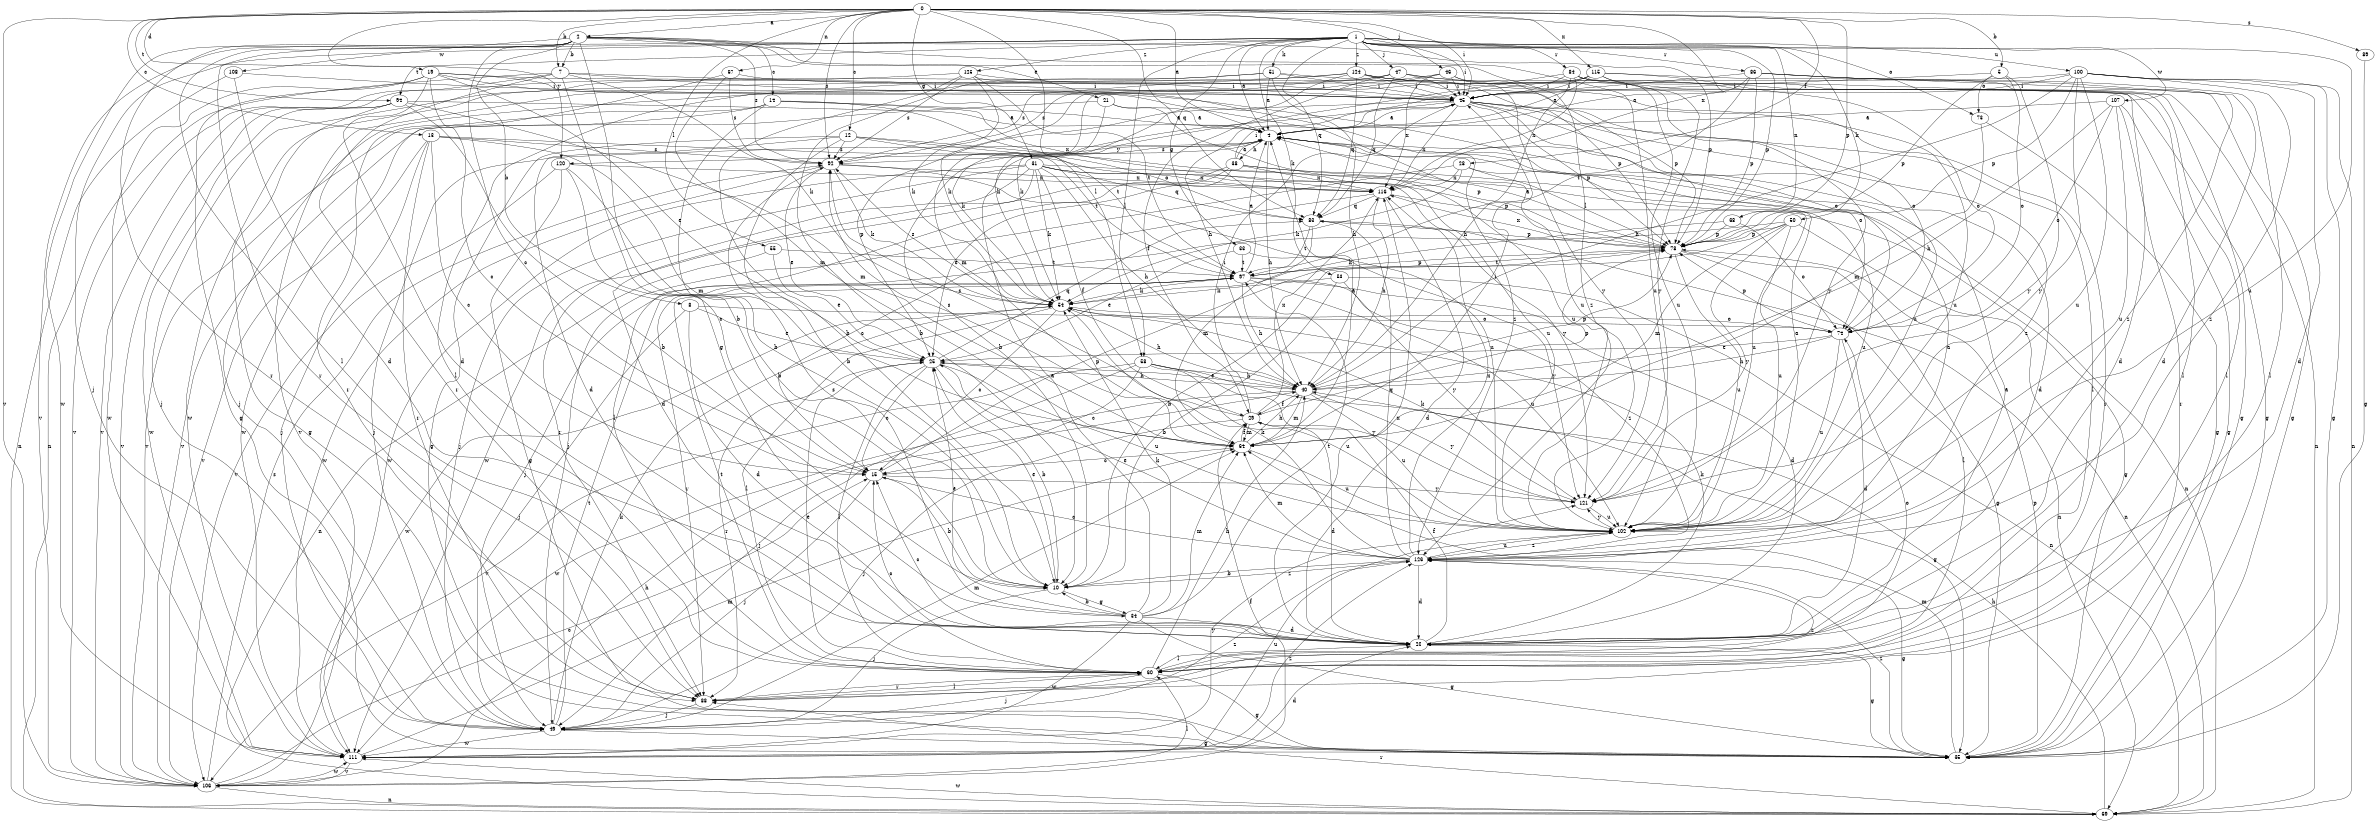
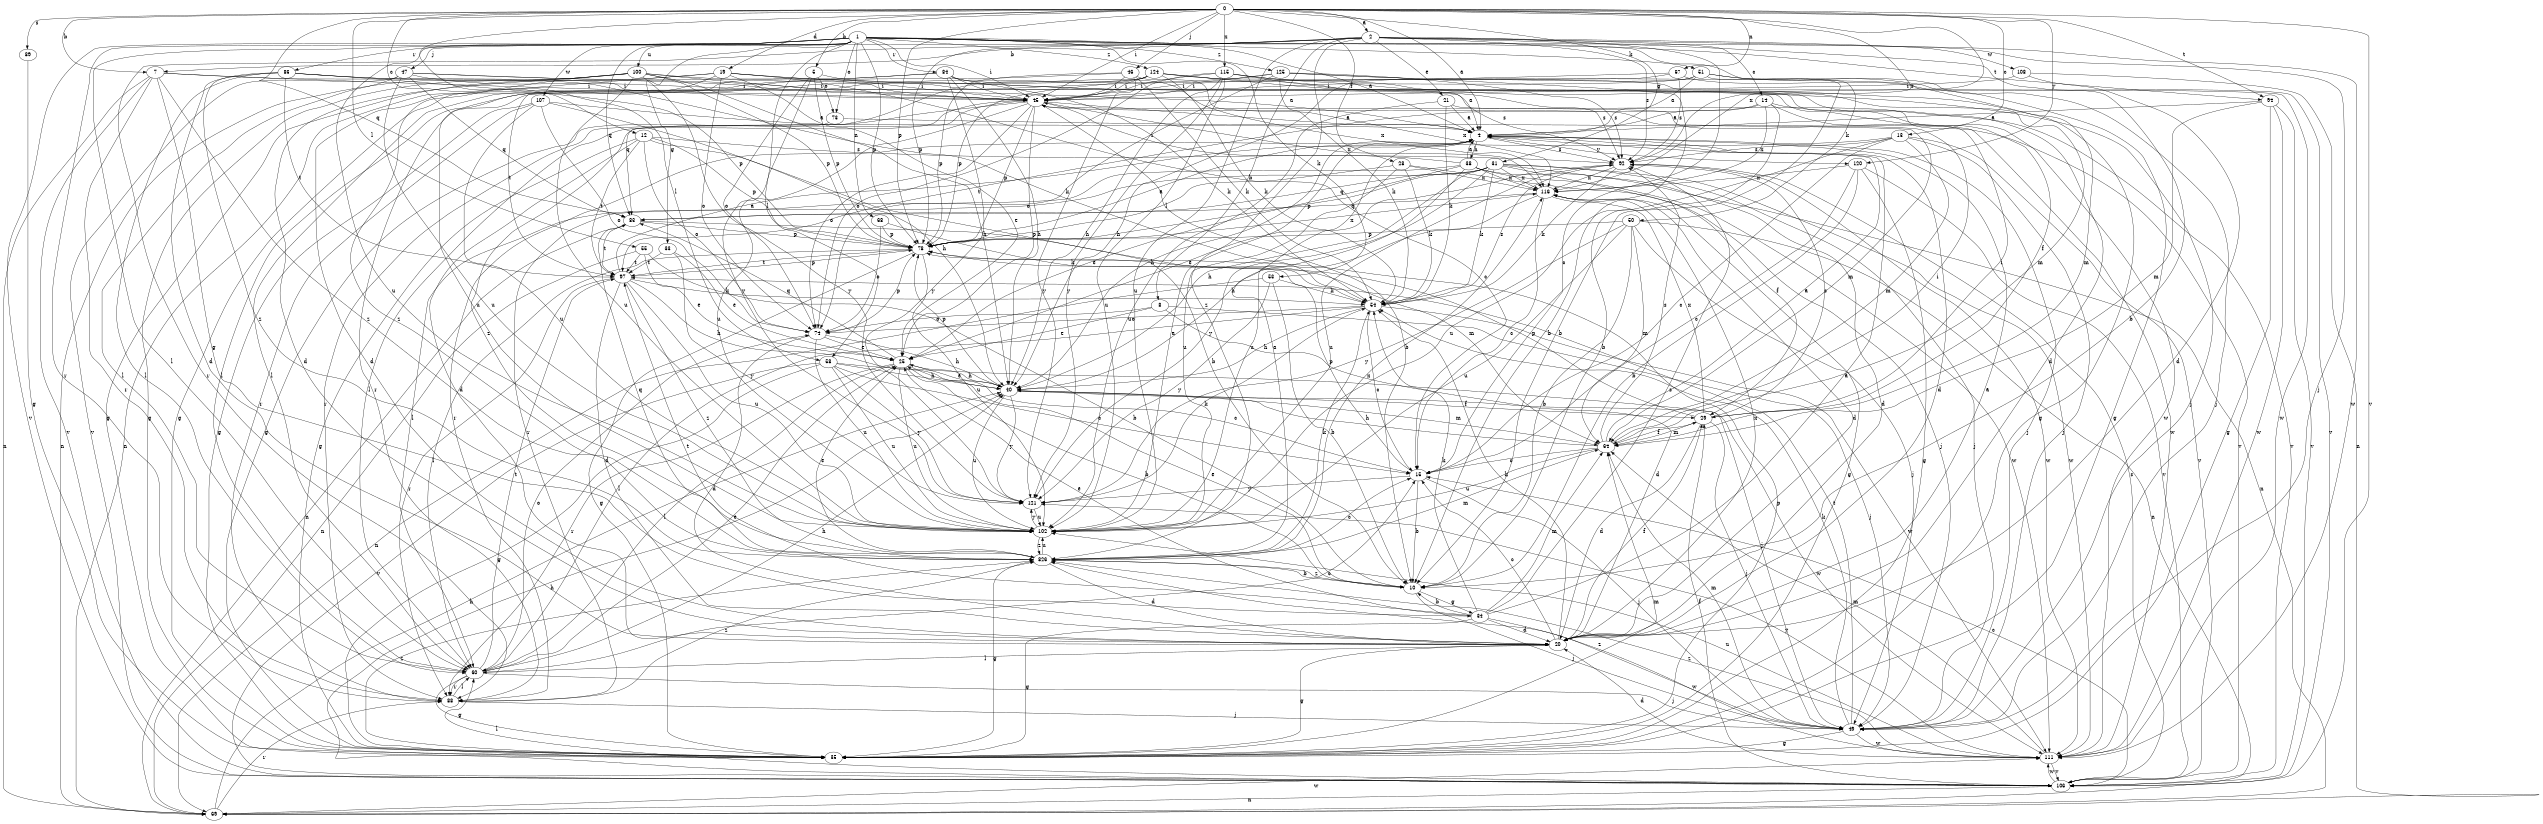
(1082, 160) -> (709, 250)
(700, 380) -> (1023, 366)
(1419, 560) -> (1043, 560)
